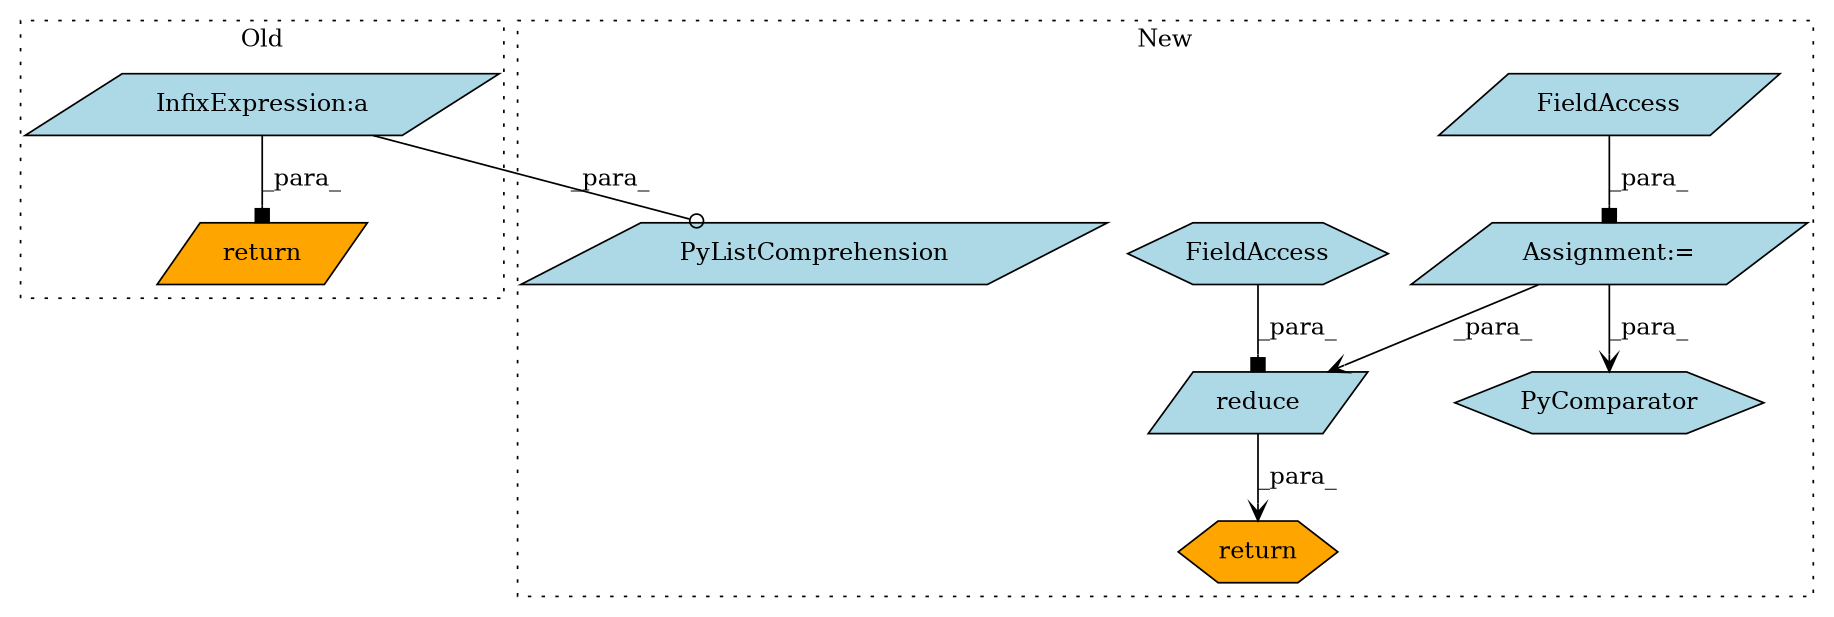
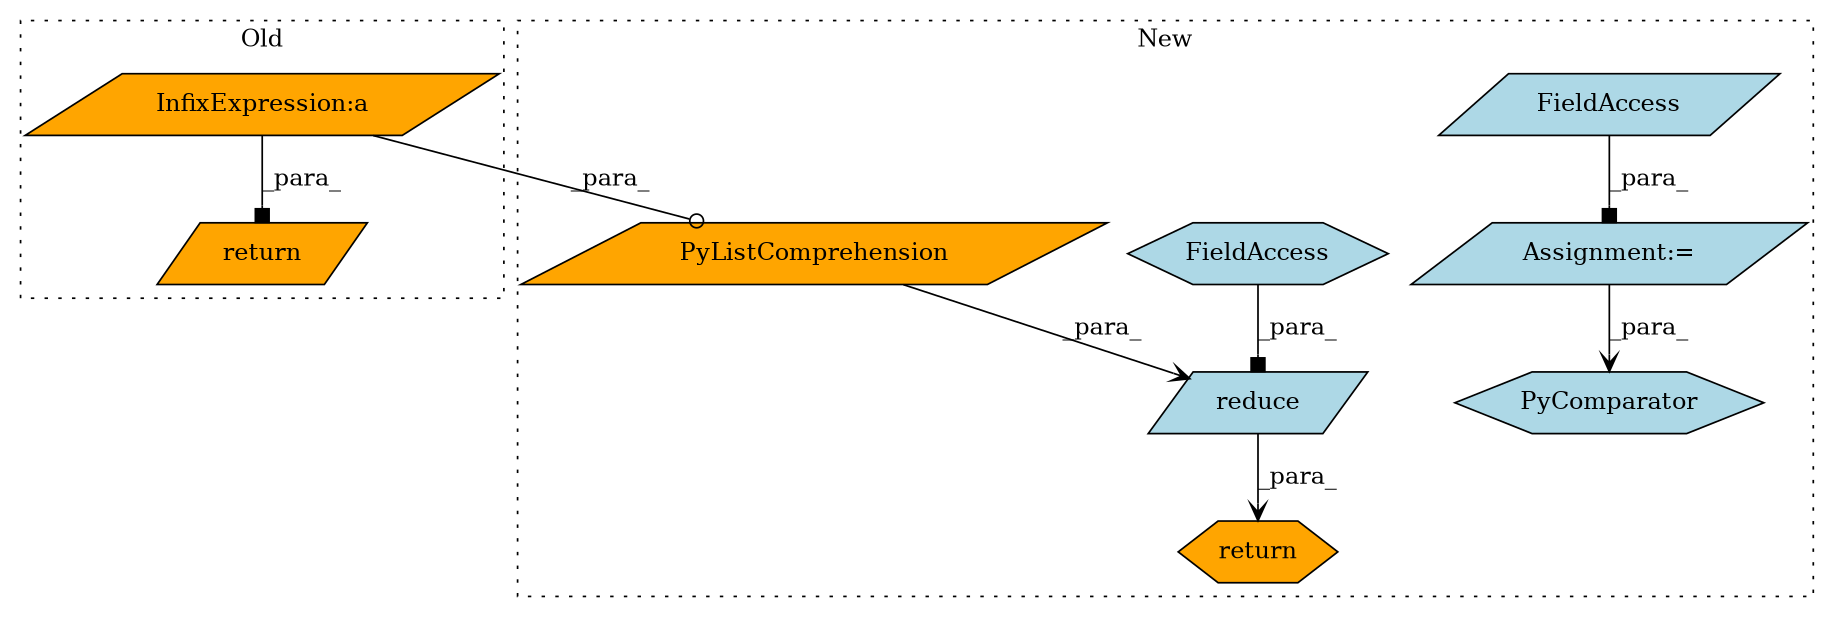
(262, 105) -> (262, 105)
(814, 254) -> (814, 254)
(1441, 325) -> (1038, 329)
